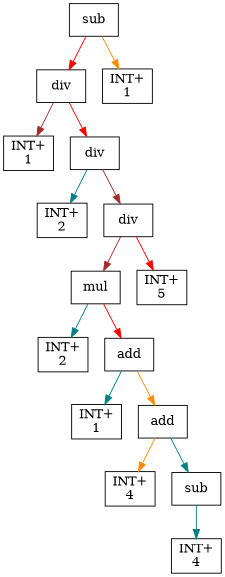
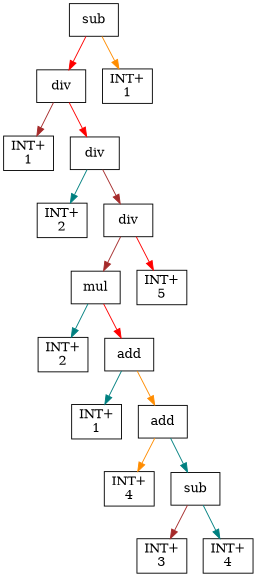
none -> (162, 556)
